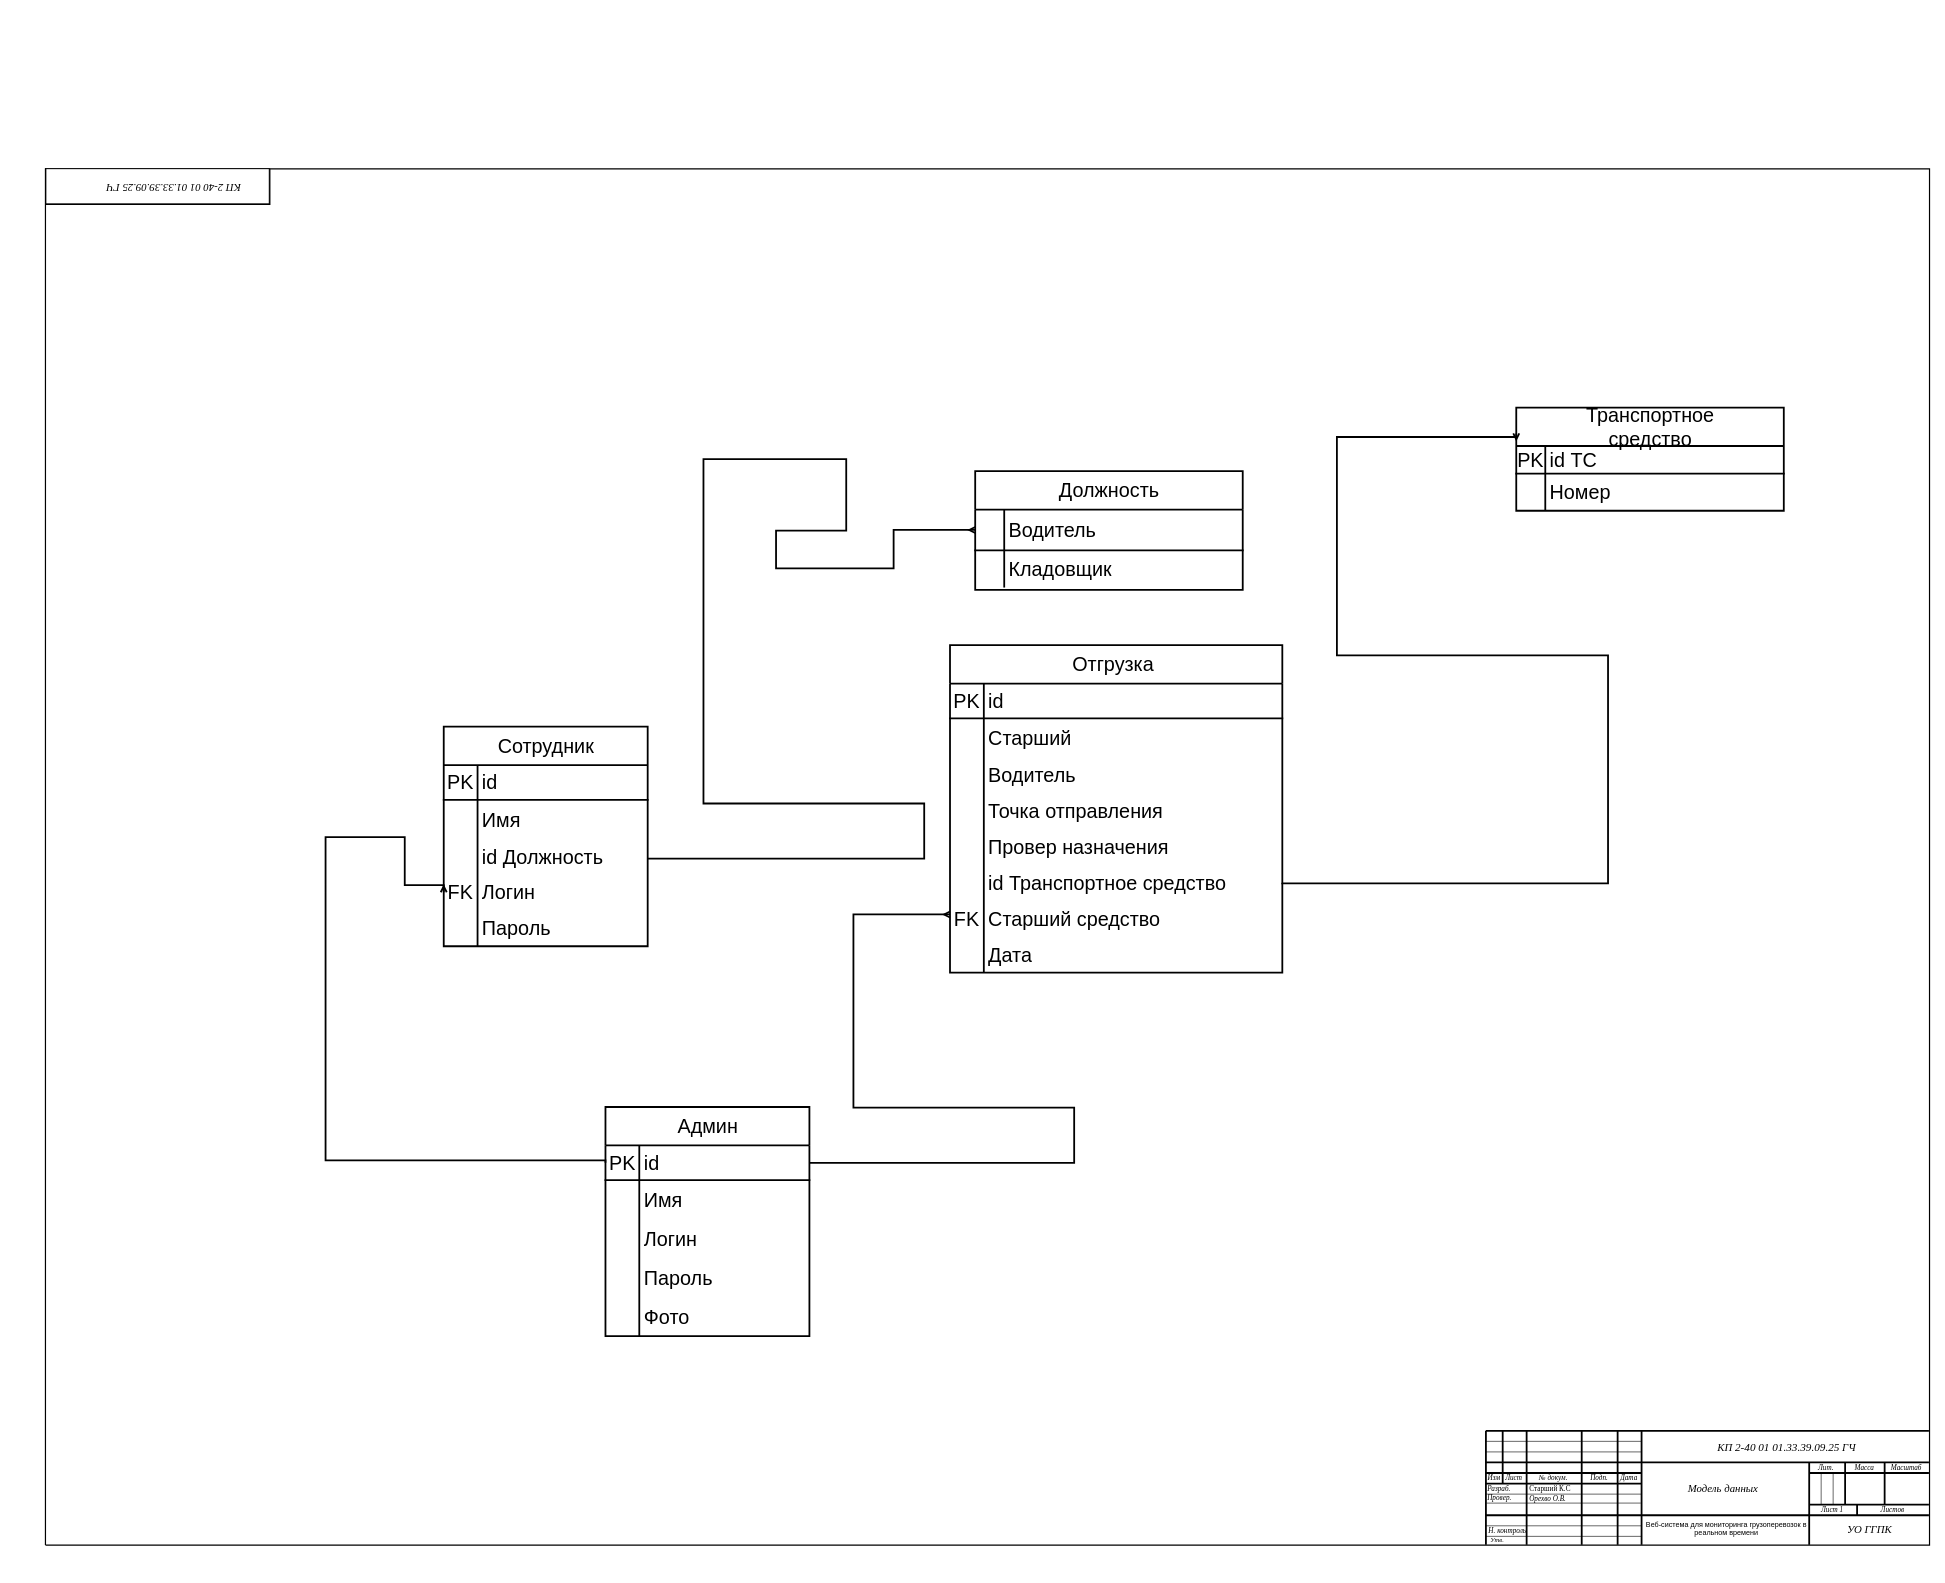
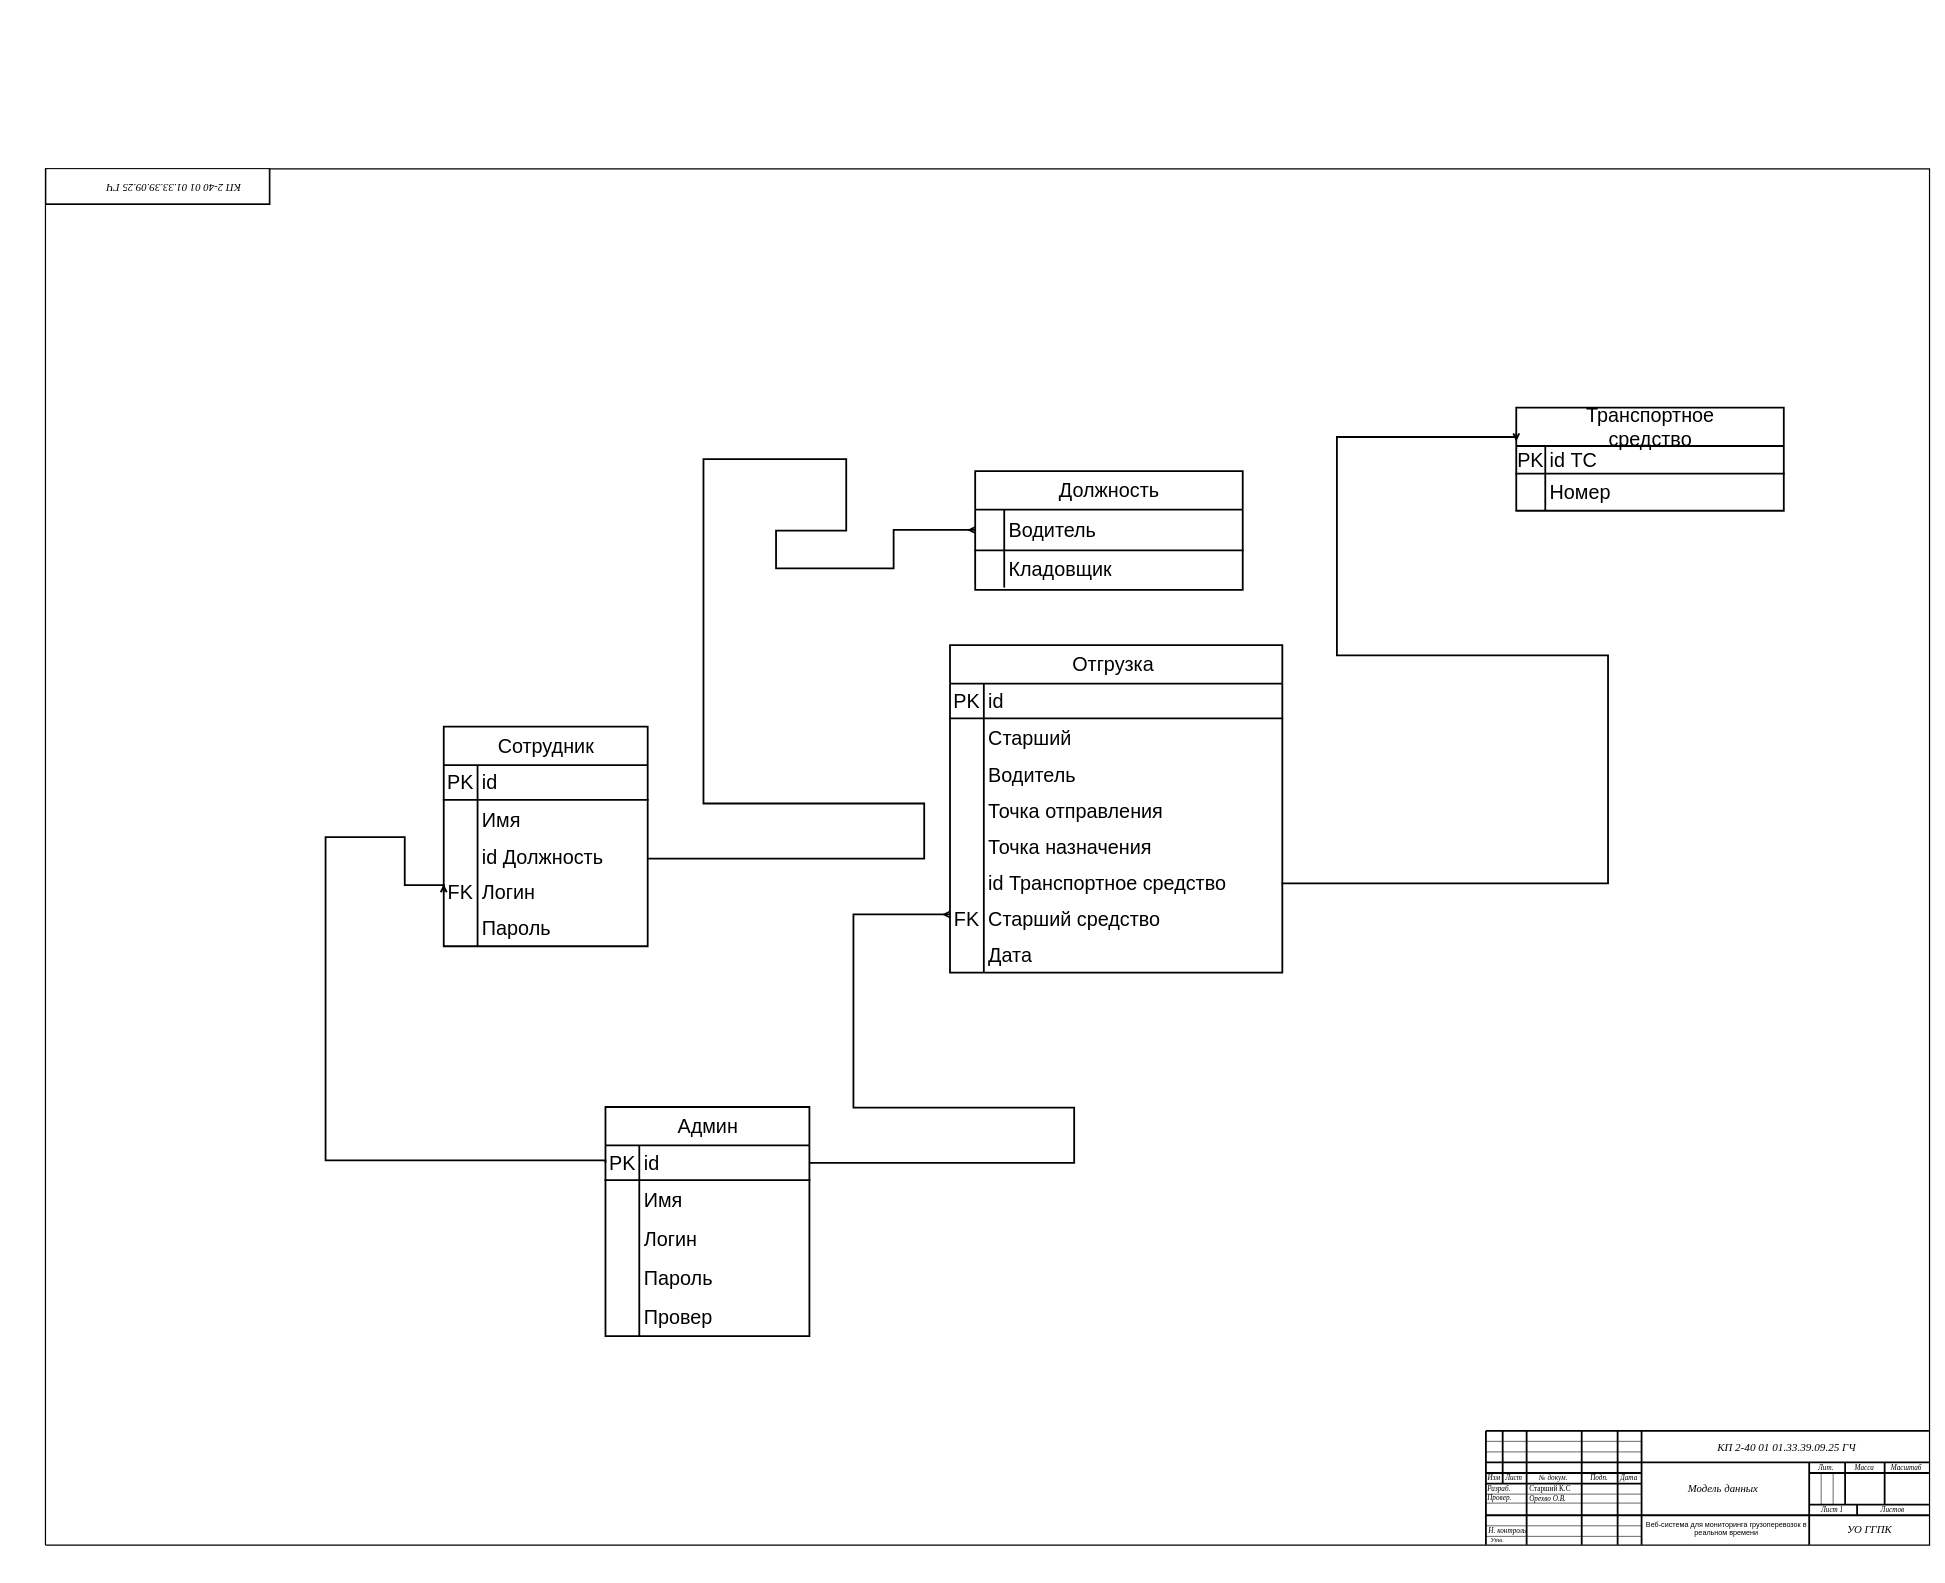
(1080, 847) -> (1075, 847)
(666, 1317) -> (677, 1317)
